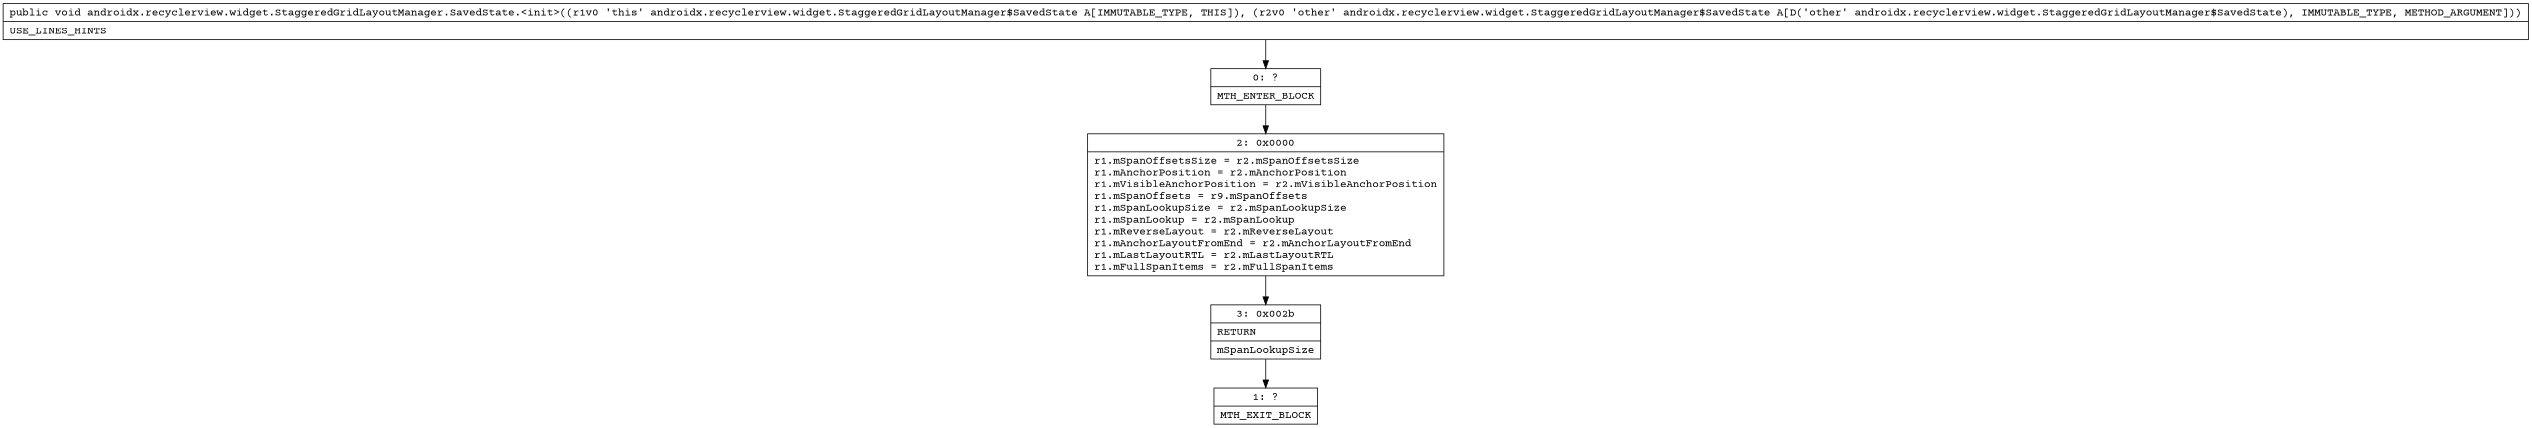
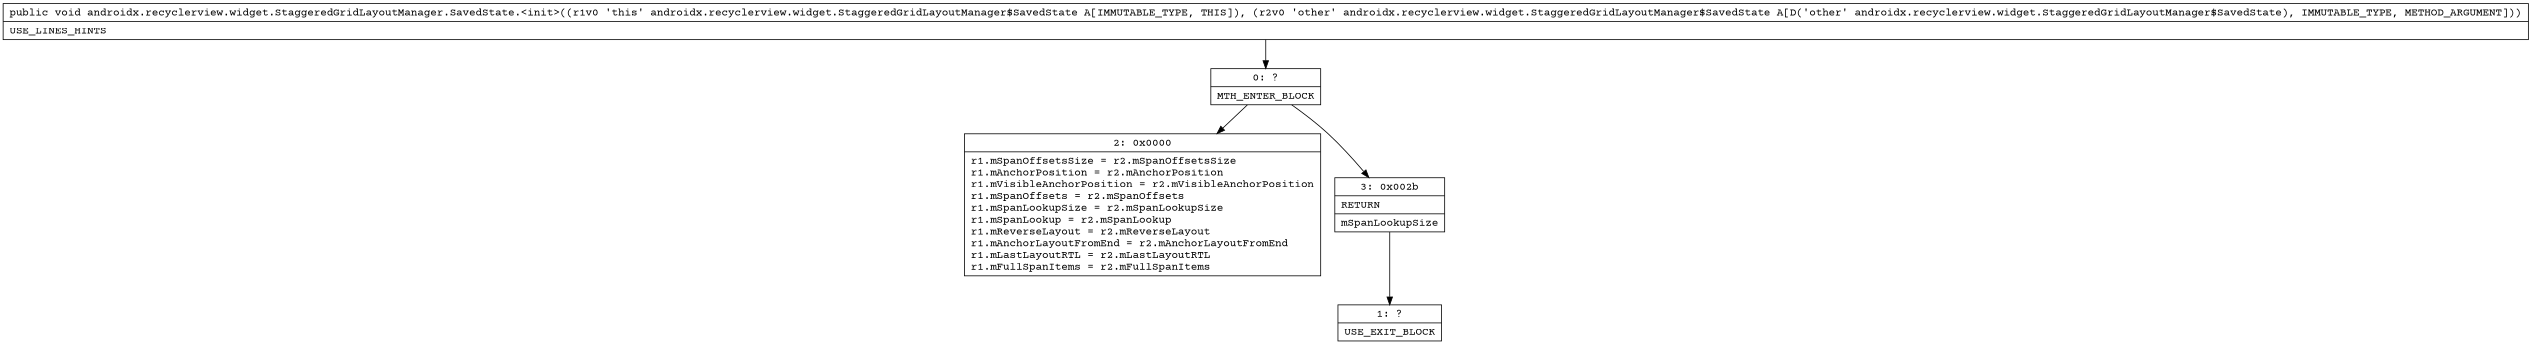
(1201, 196) -> (1078, 196)
(1266, 286) -> (1330, 136)
(1266, 415) -> (1390, 332)
